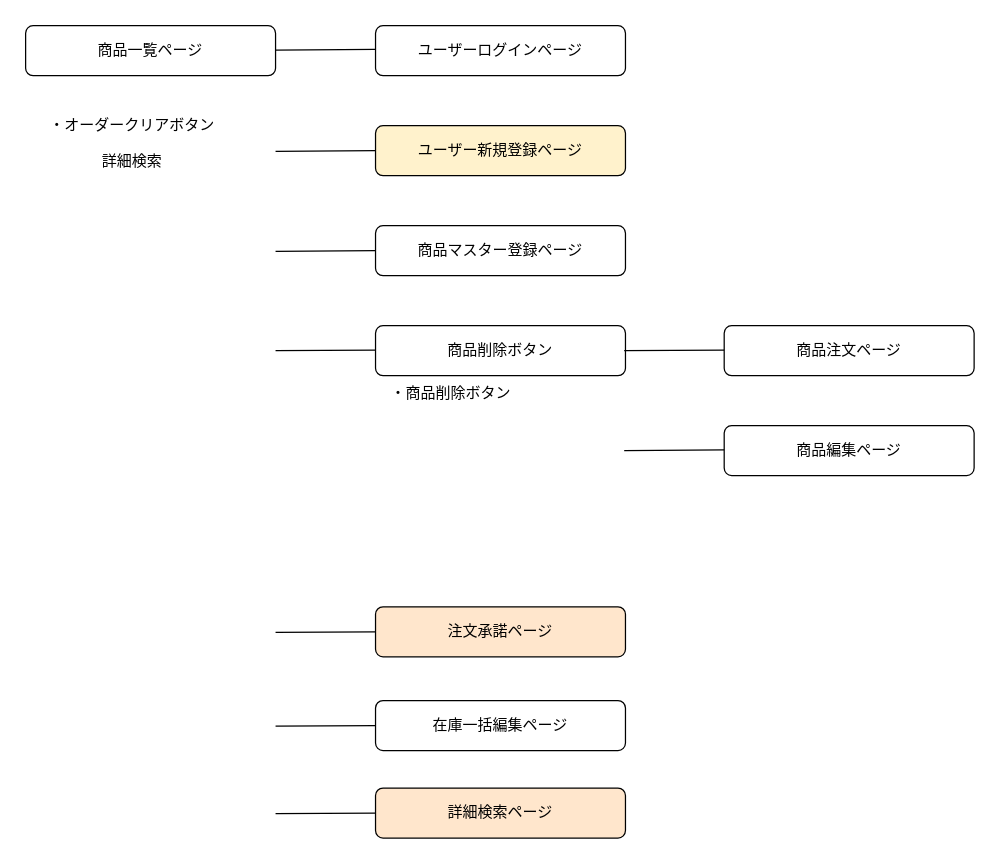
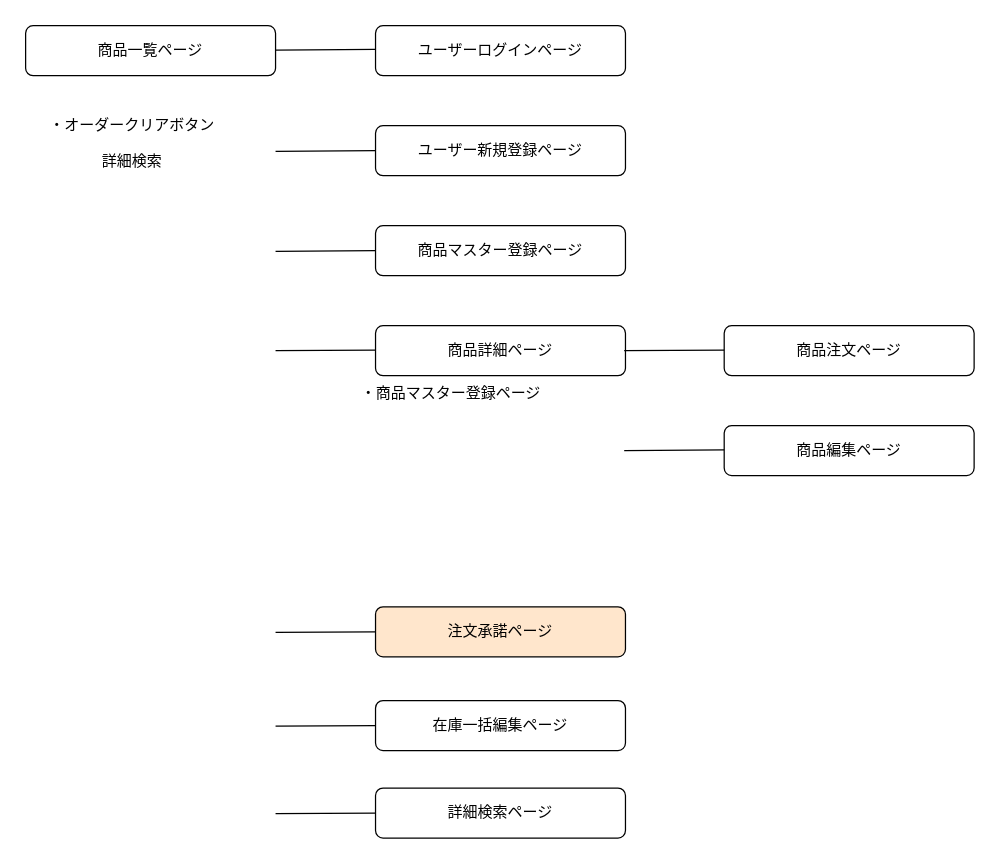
(501, 151) -> (501, 151)
(501, 351) -> (501, 351)
(451, 388) -> (451, 388)
(501, 813) -> (501, 813)
